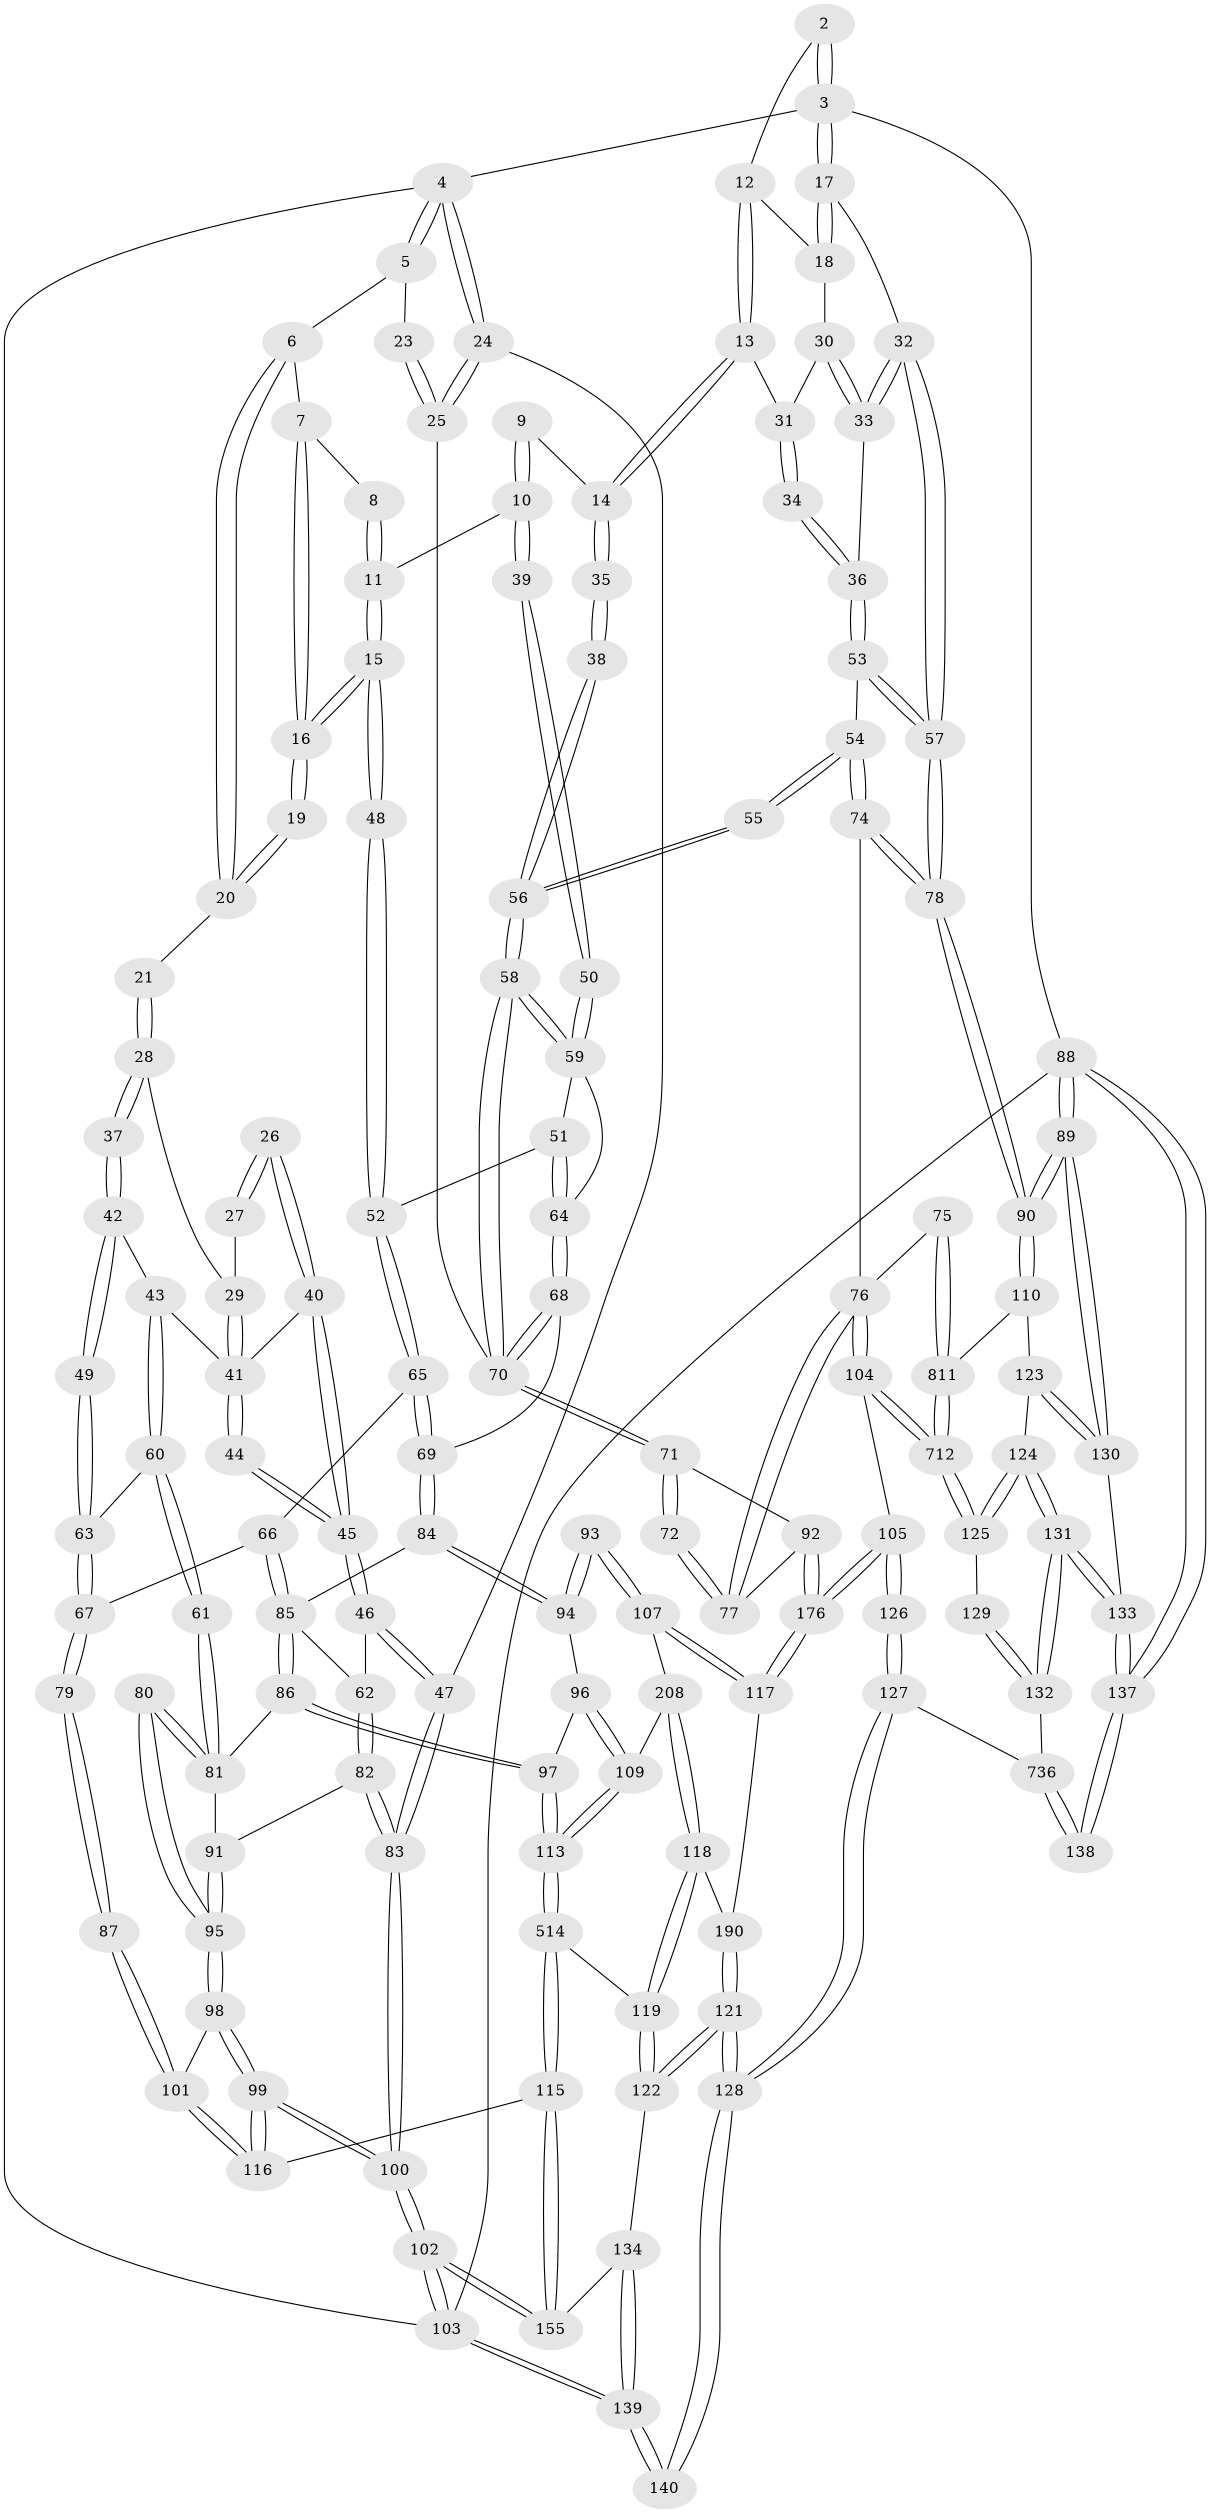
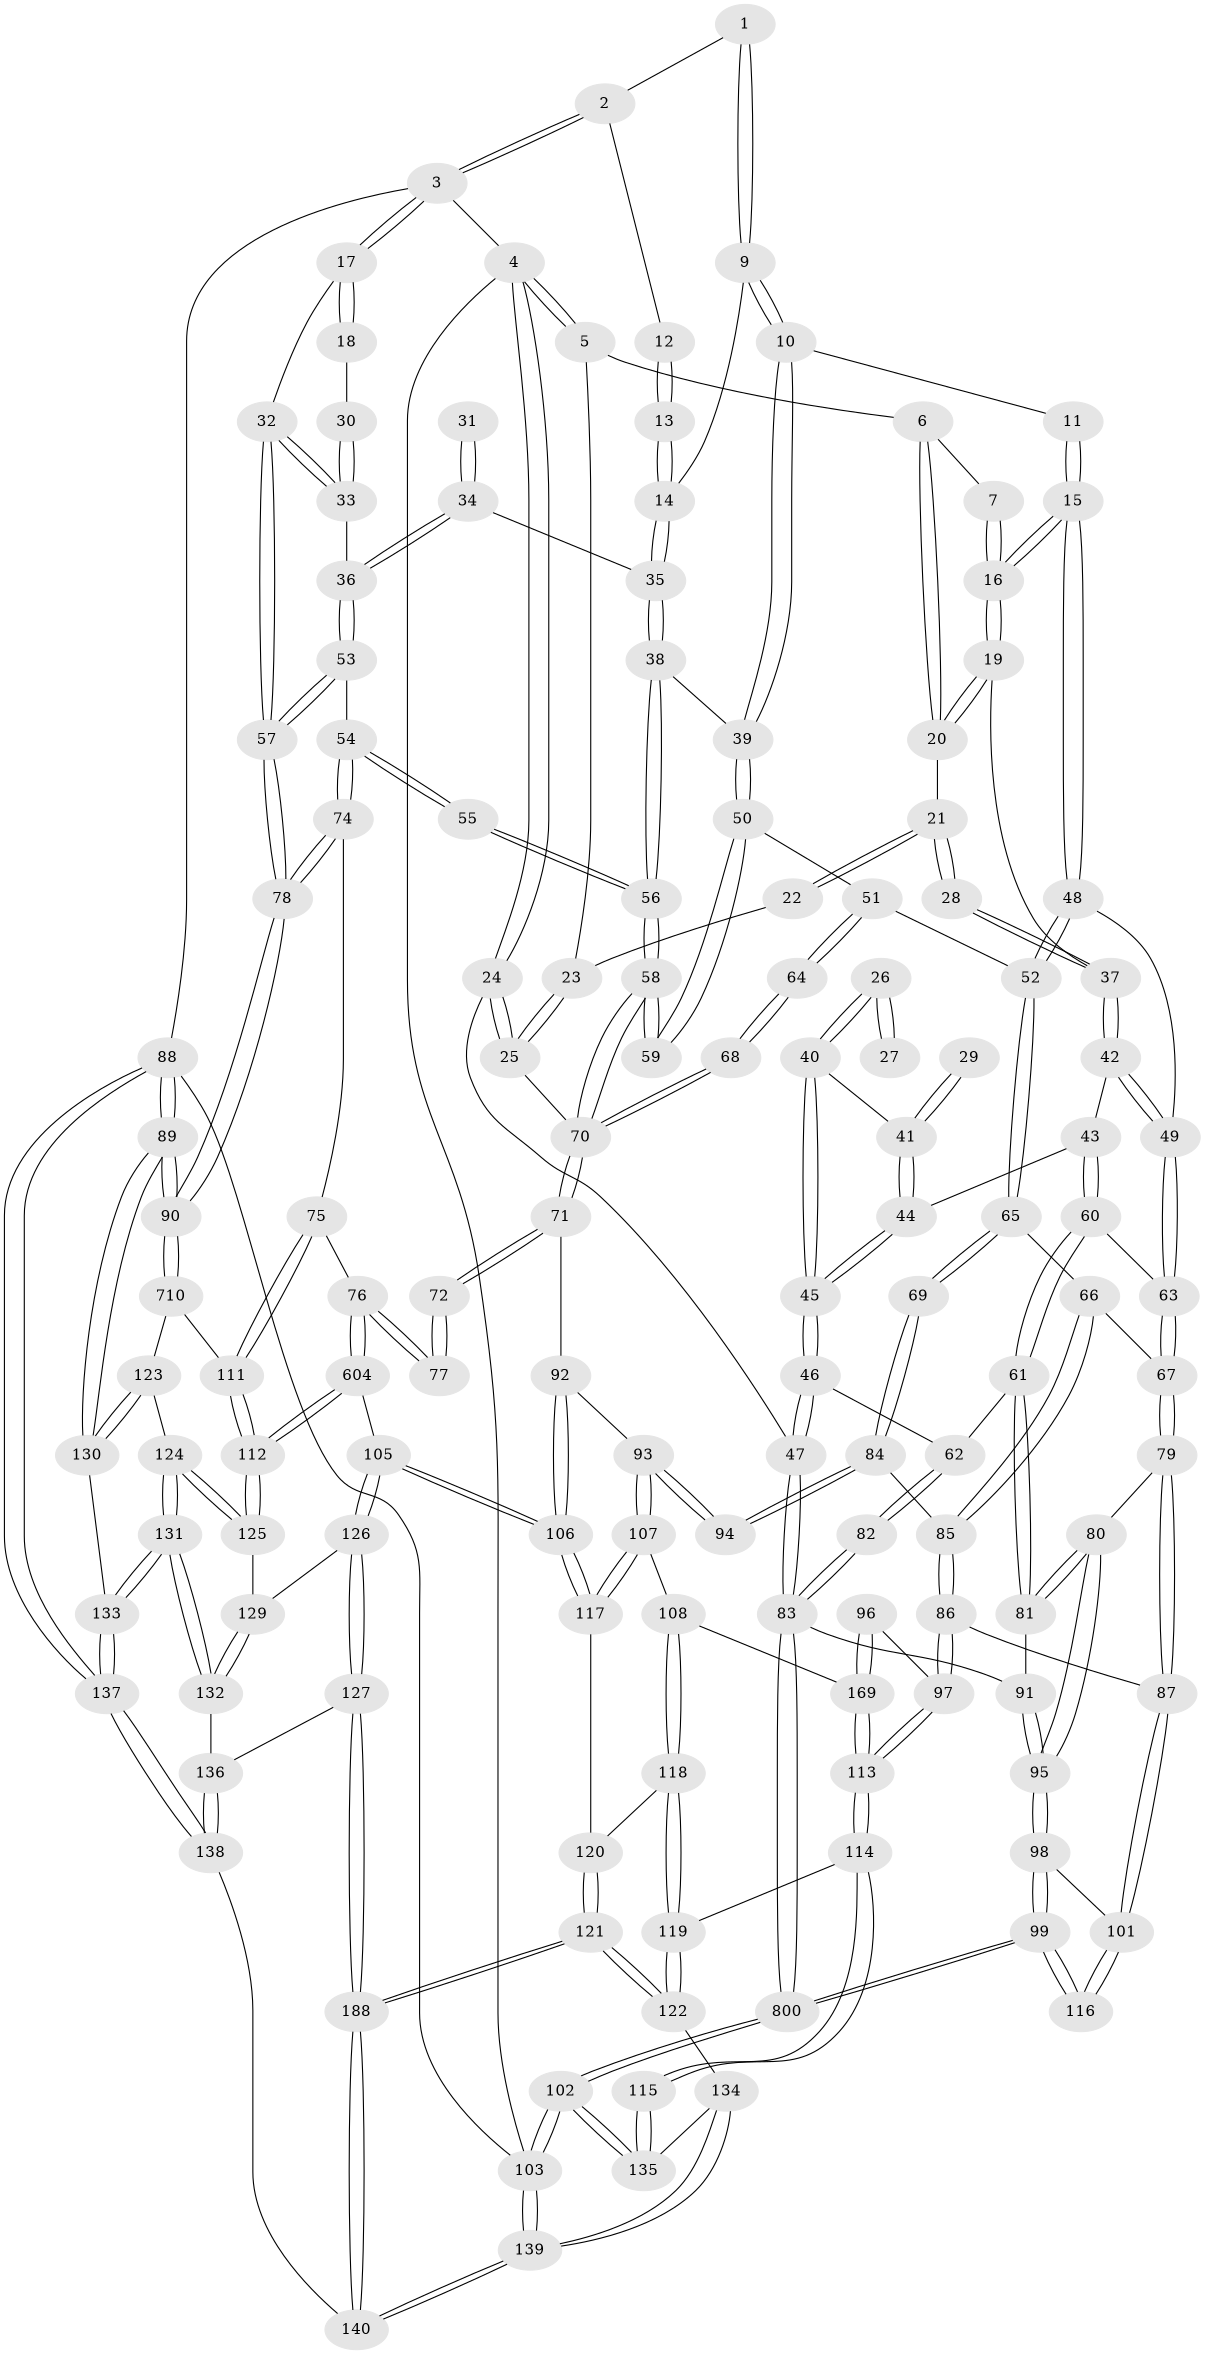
none -> (745, 24)
(785, 223) -> none
(765, 382) -> none
(805, 382) -> none
(374, 501) -> none
none -> (562, 541)
none -> (700, 700)
none -> (1003, 838)
none -> (793, 899)
none -> (1167, 1000)
(860, 1058) -> (343, 1019)
(568, 1097) -> (808, 859)
(602, 1140) -> none
(174, 1182) -> none
(235, 1257) -> none
(1027, 1296) -> (171, 1296)
(195, 1336) -> (999, 1177)
(860, 1376) -> (358, 1376)
(943, 1376) -> (232, 1376)
(530, 1405) -> none
(941, 1455) -> (253, 1455)
none -> (1132, 1495)
none -> (305, 1574)
(771, 1575) -> (602, 1416)
(812, 1614) -> (561, 1535)
(326, 1654) -> (987, 1416)
(574, 1654) -> none
(670, 1694) -> (674, 1614)
(251, 1734) -> (1054, 1659)
(630, 1773) -> (862, 1694)
(1042, 1773) -> (211, 1773)
(291, 1813) -> (892, 1652)
(551, 1932) -> (860, 1853)
(730, 1932) -> (591, 1853)
(730, 2091) -> (357, 2012)
none -> (253, 2105)
(411, 2129) -> none
(395, 2171) -> (787, 2012)
(551, 2330) -> (644, 2171)
